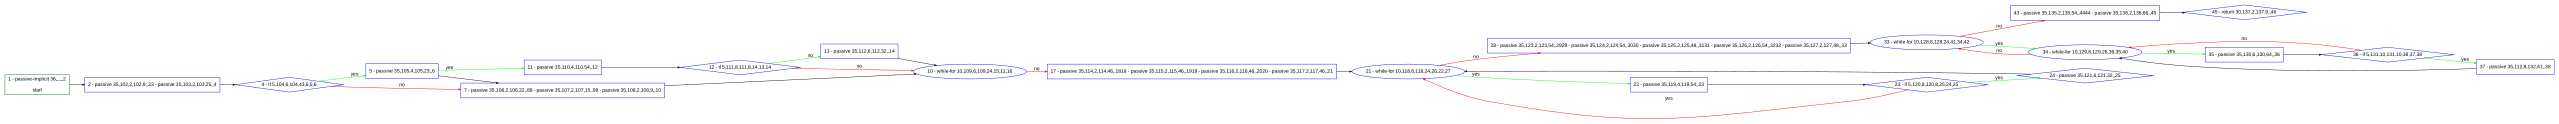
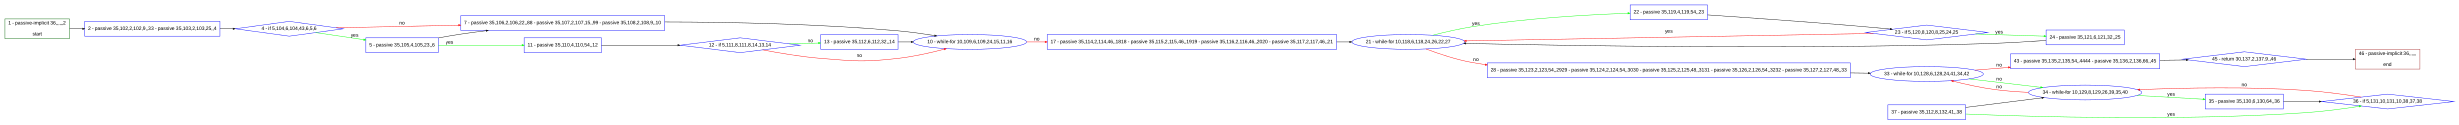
(1999, 44) -> (1999, 79)
none -> (2388, 59)
(2449, 61) -> (2163, 118)
(2085, 76) -> (2085, 37)
